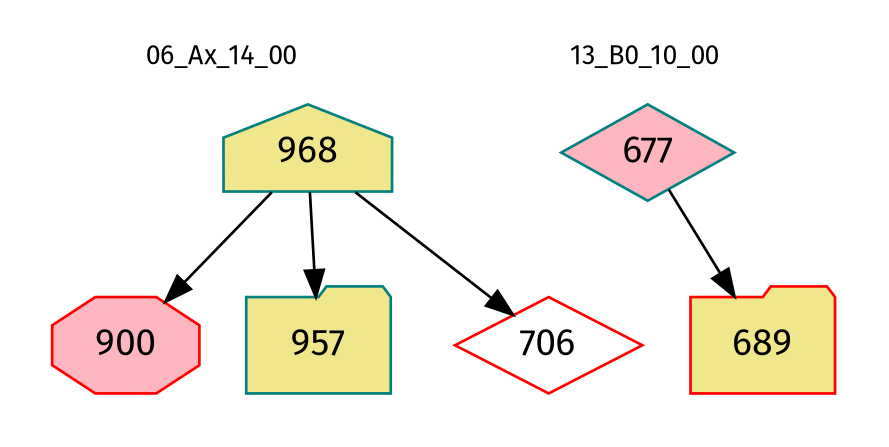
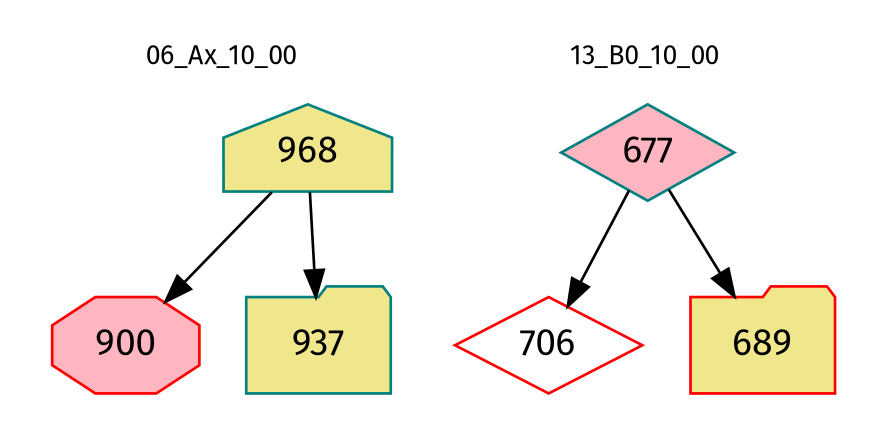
(222, 58) -> (222, 58)
(451, 266) -> (605, 236)
(318, 345) -> (318, 345)
